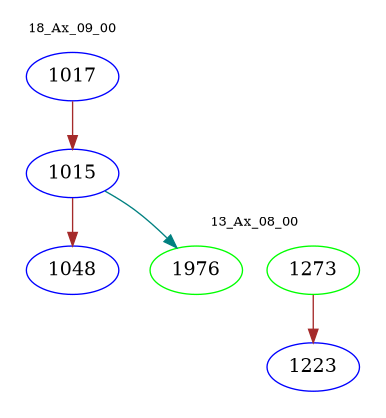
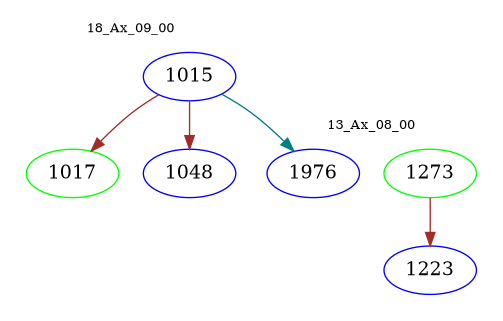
(73, 77) -> (73, 173)
(73, 118) -> (128, 116)
(196, 270) -> (313, 173)
